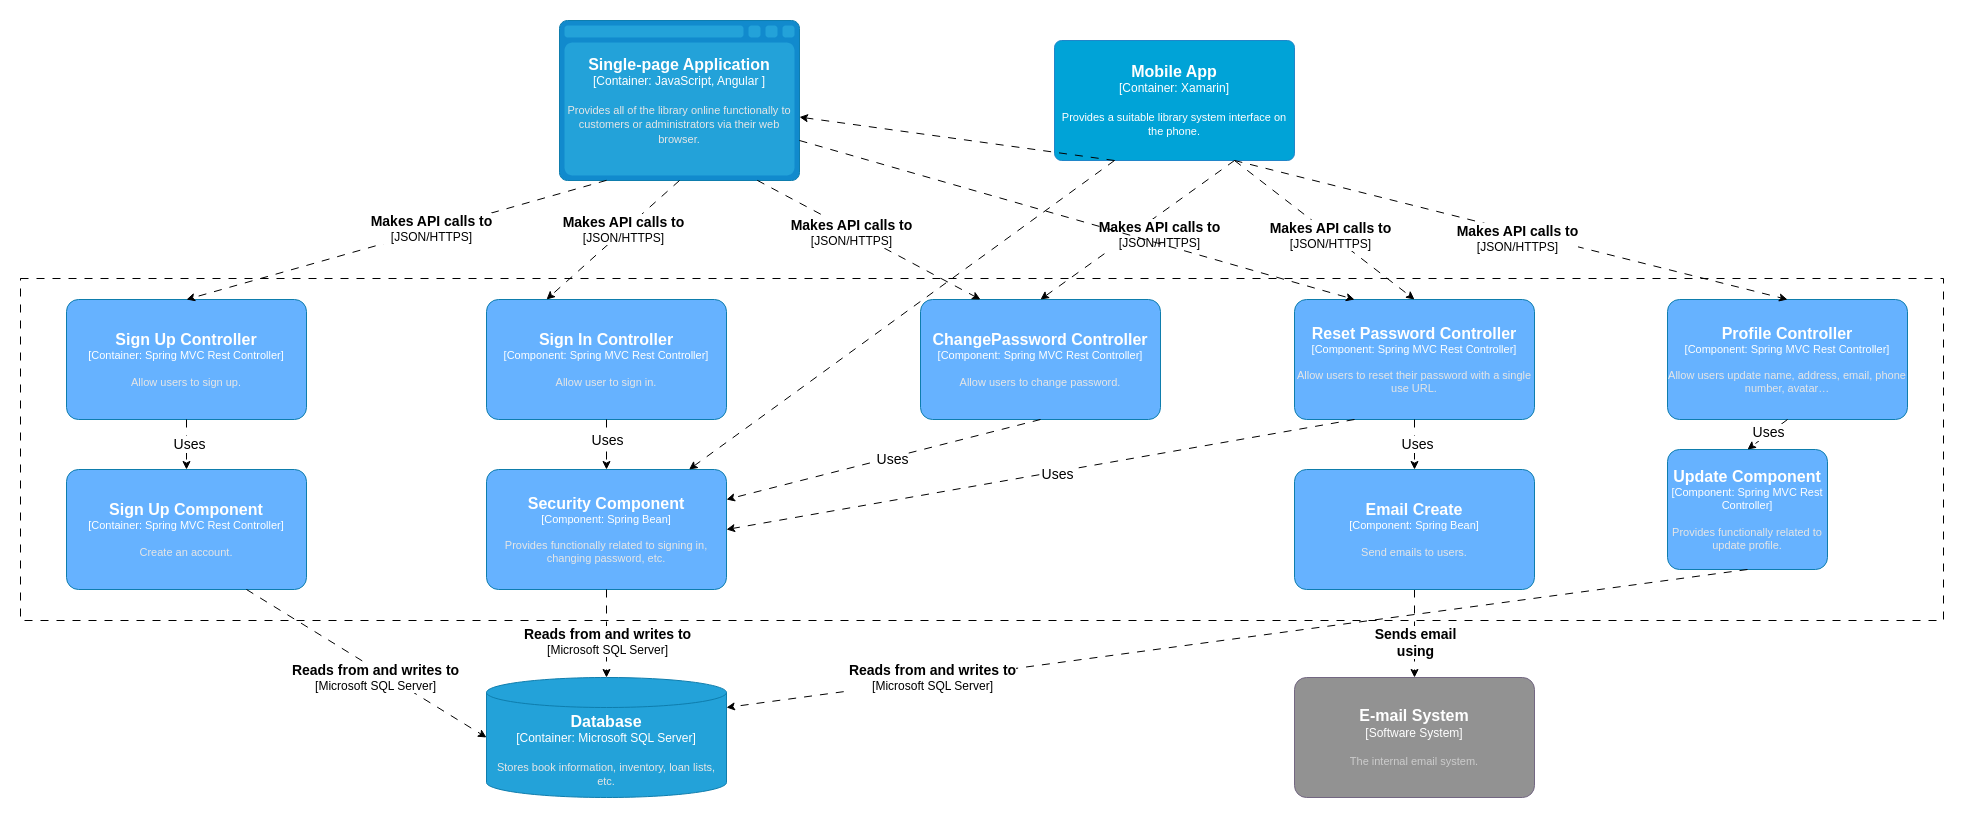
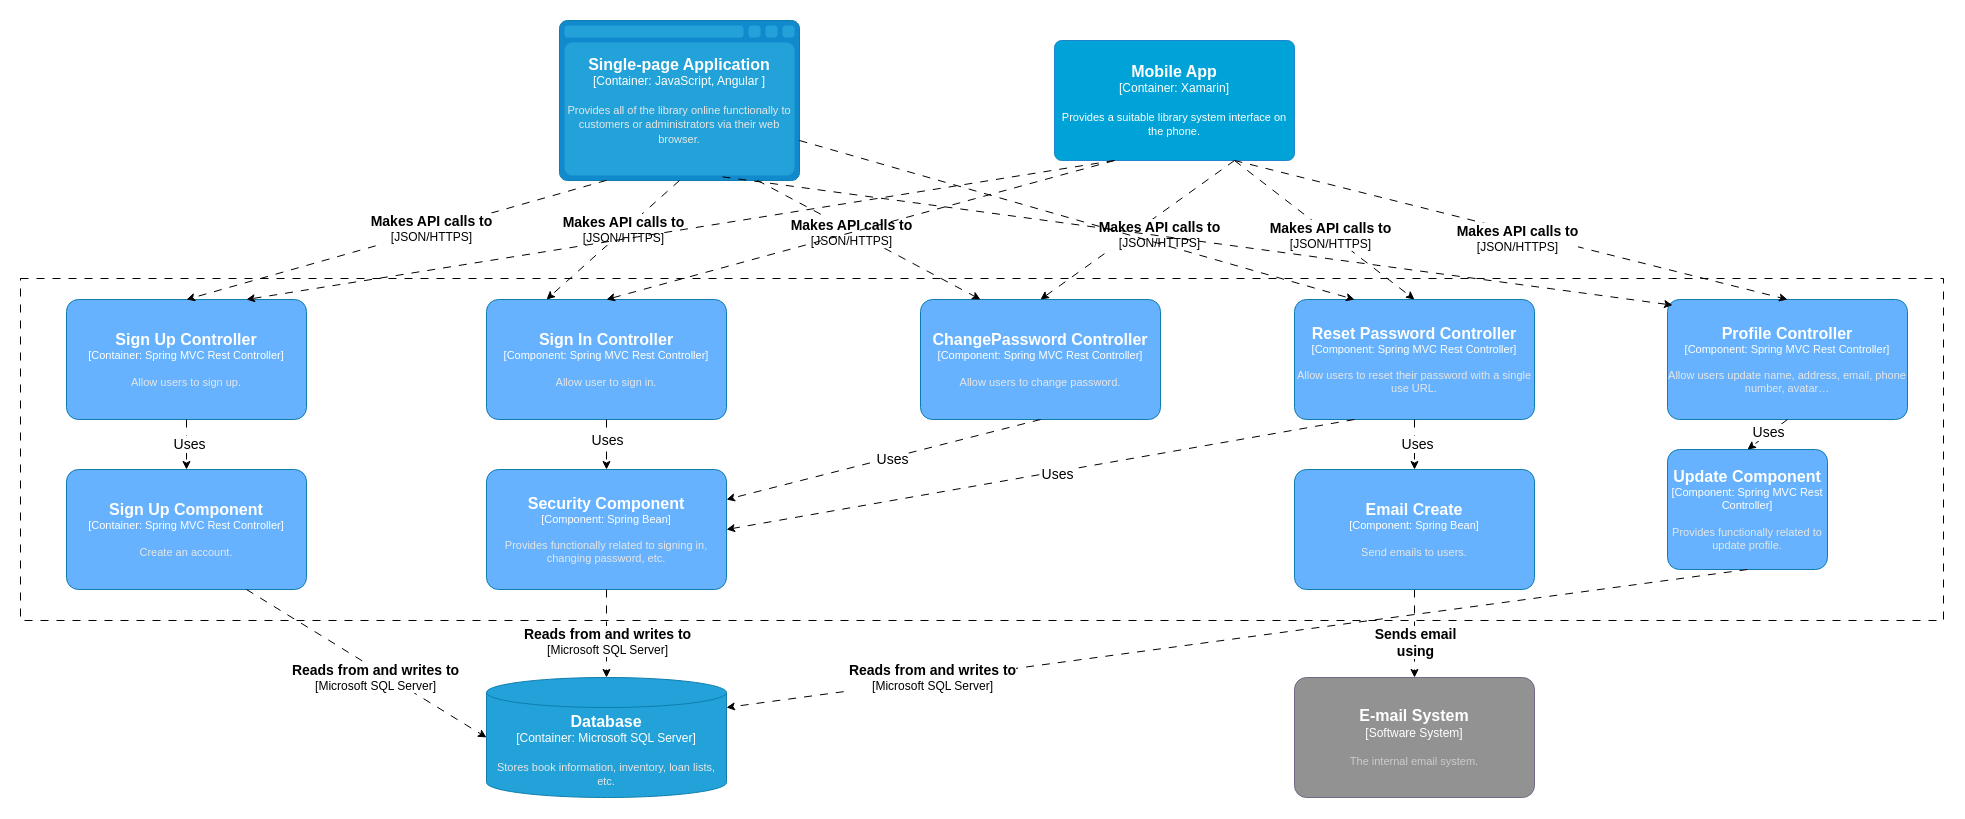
(957, 139) -> (430, 270)
none -> (1393, 267)
(904, 313) -> (719, 269)
